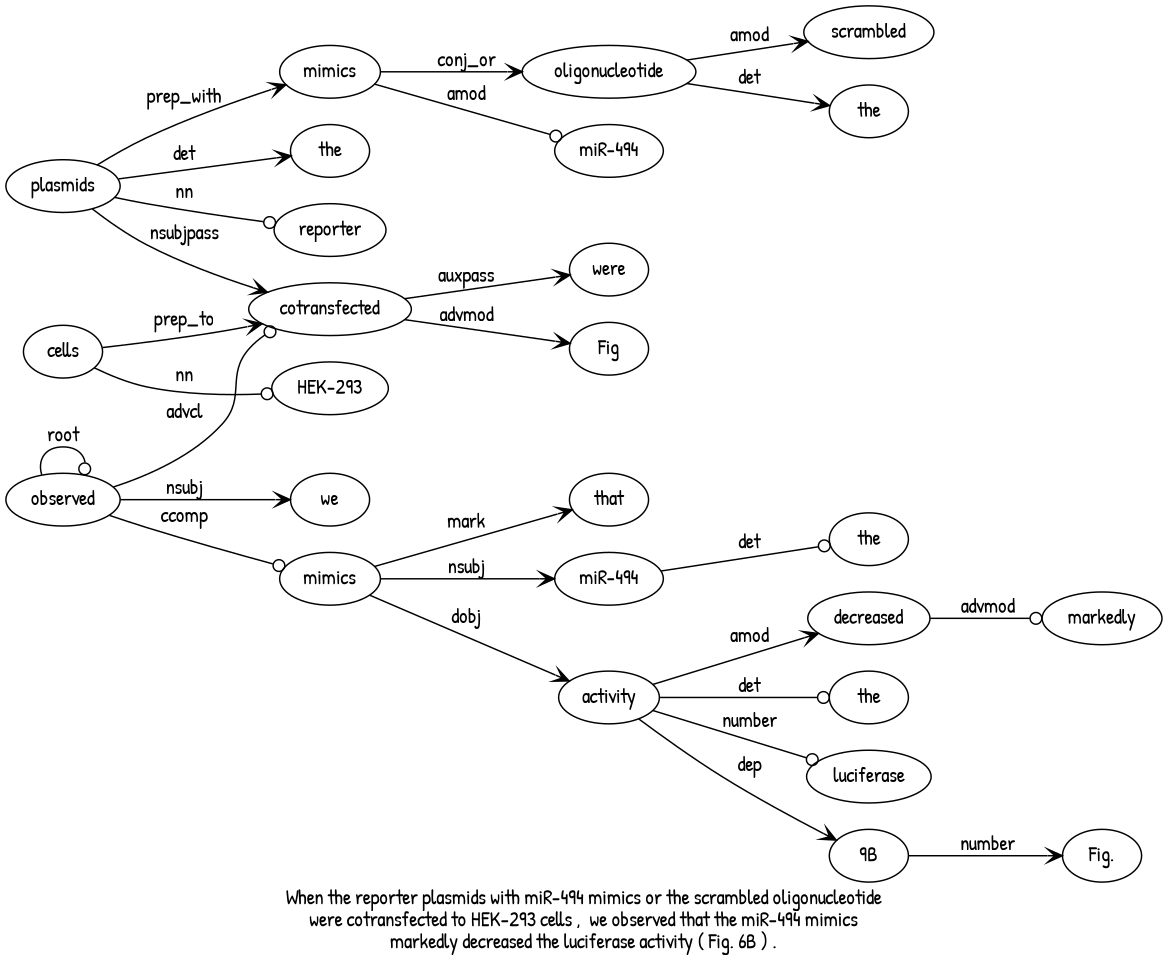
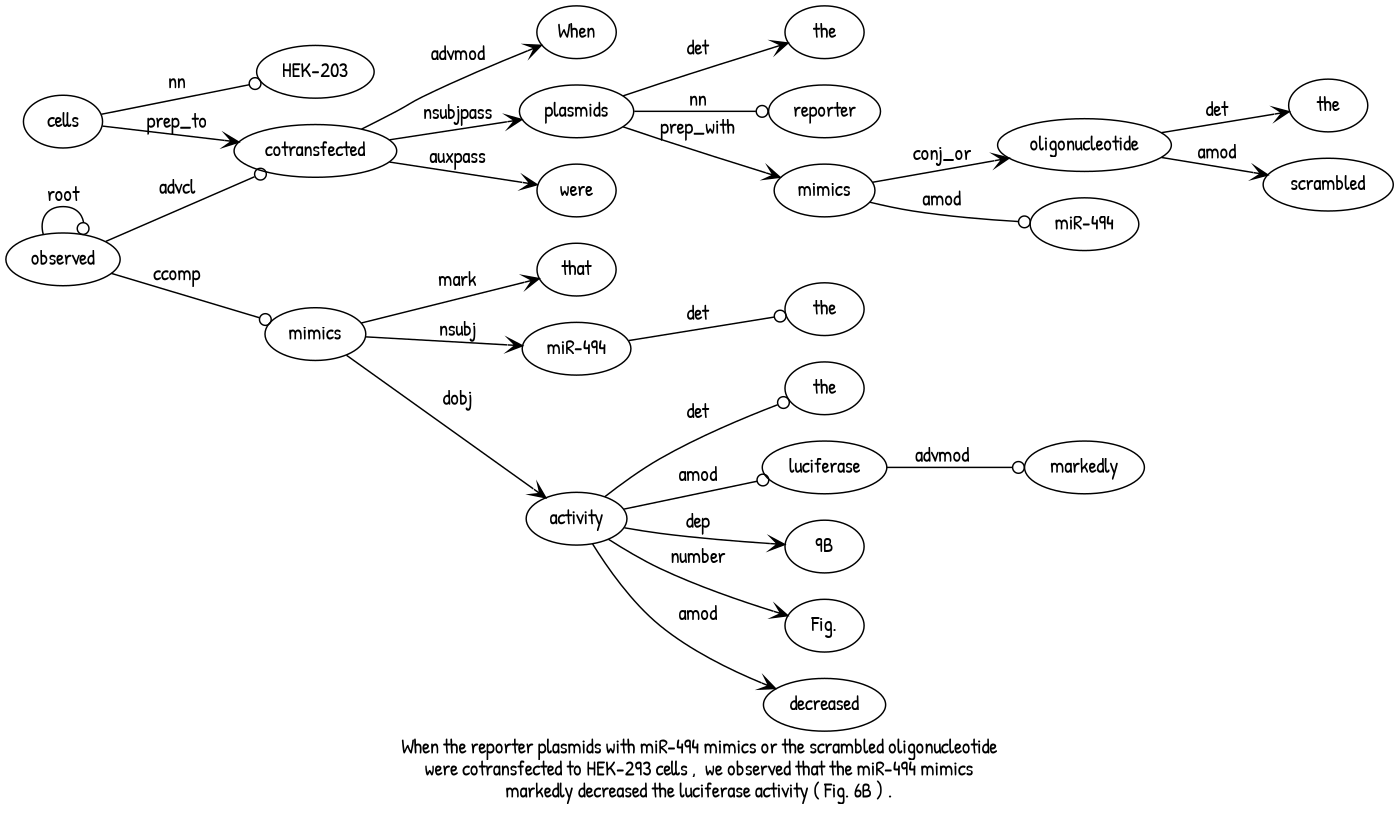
(169, 256) -> (448, 131)
(609, 349) -> (577, 32)
(330, 388) -> (315, 72)
(330, 500) -> none
(980, 618) -> (950, 467)
(750, 722) -> (698, 475)
(978, 856) -> (688, 581)
